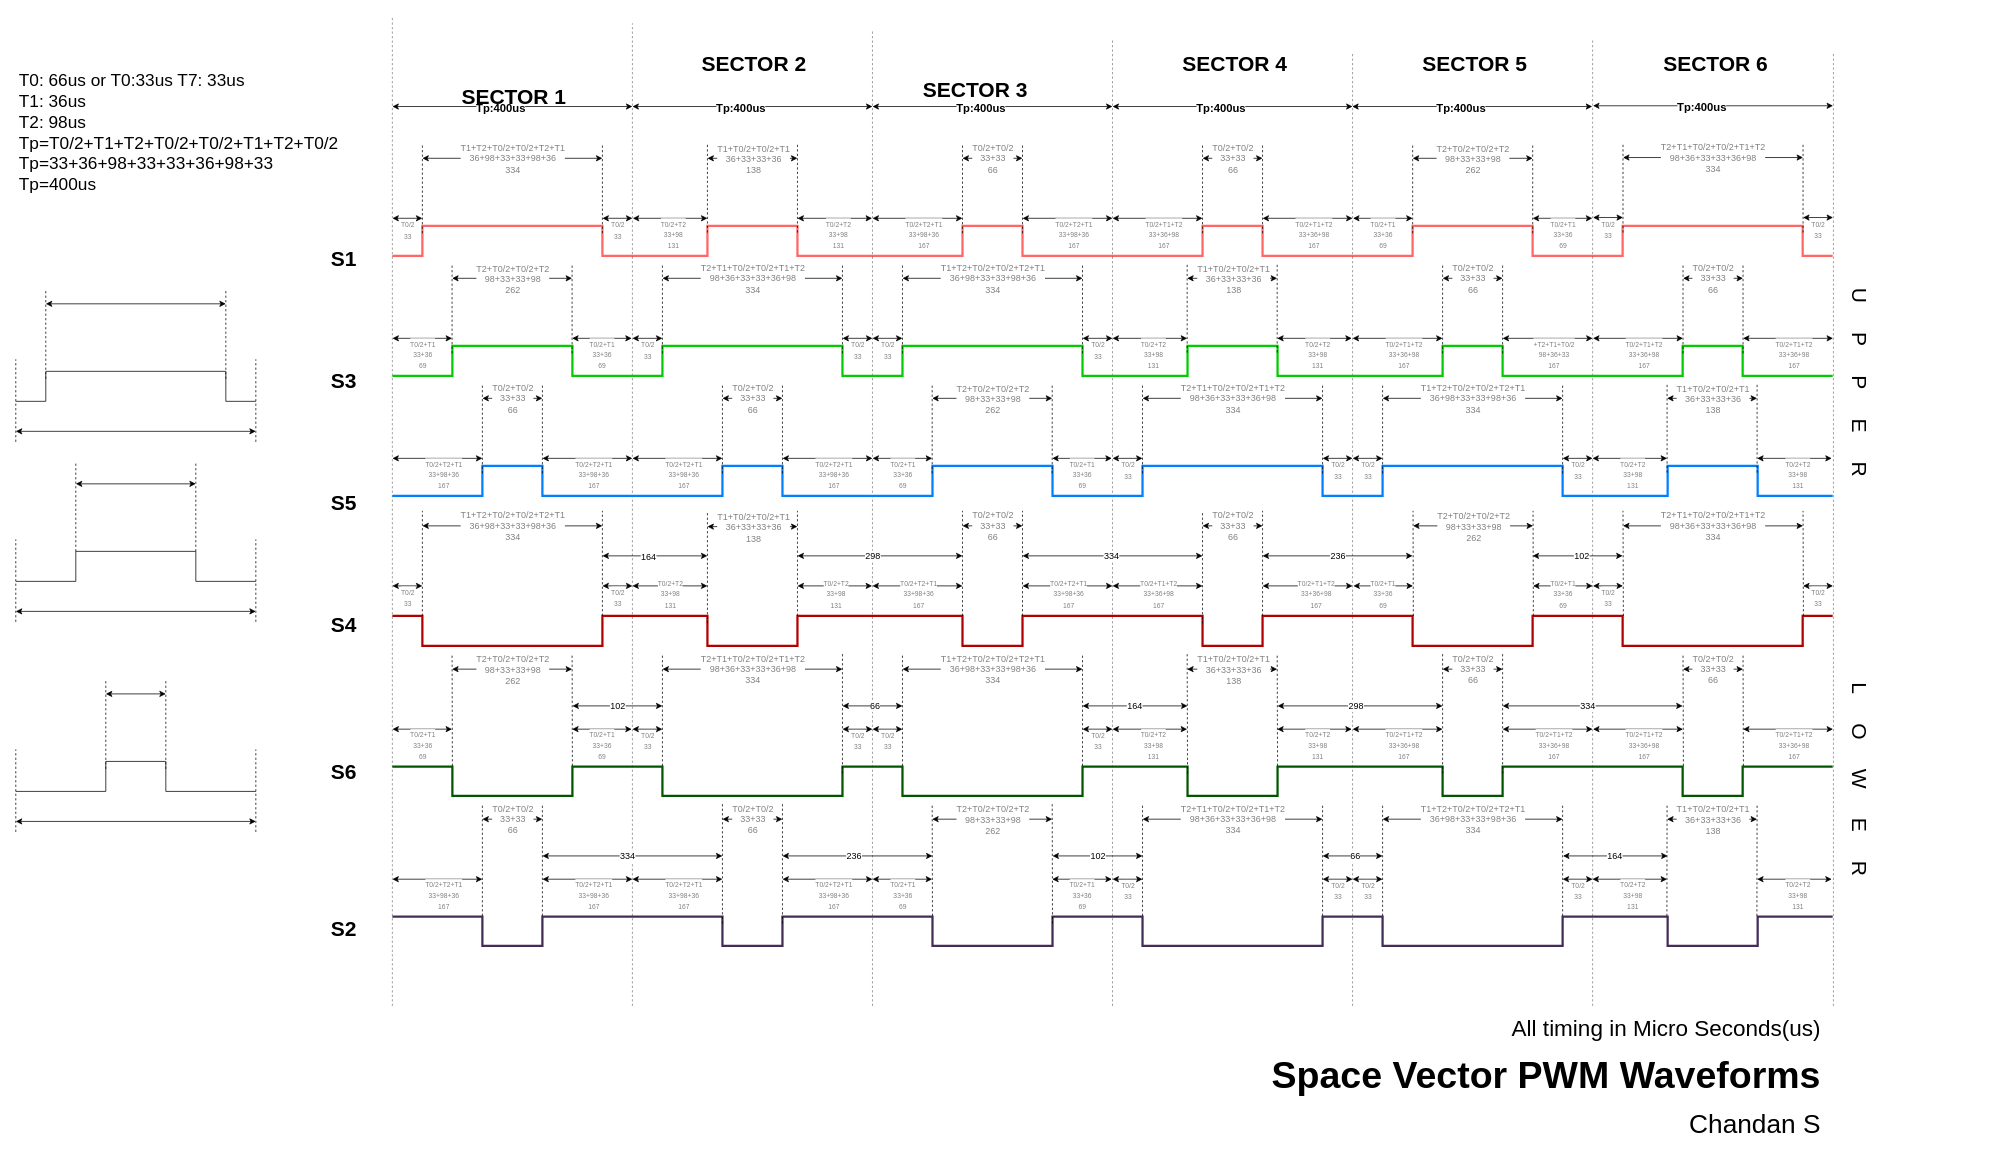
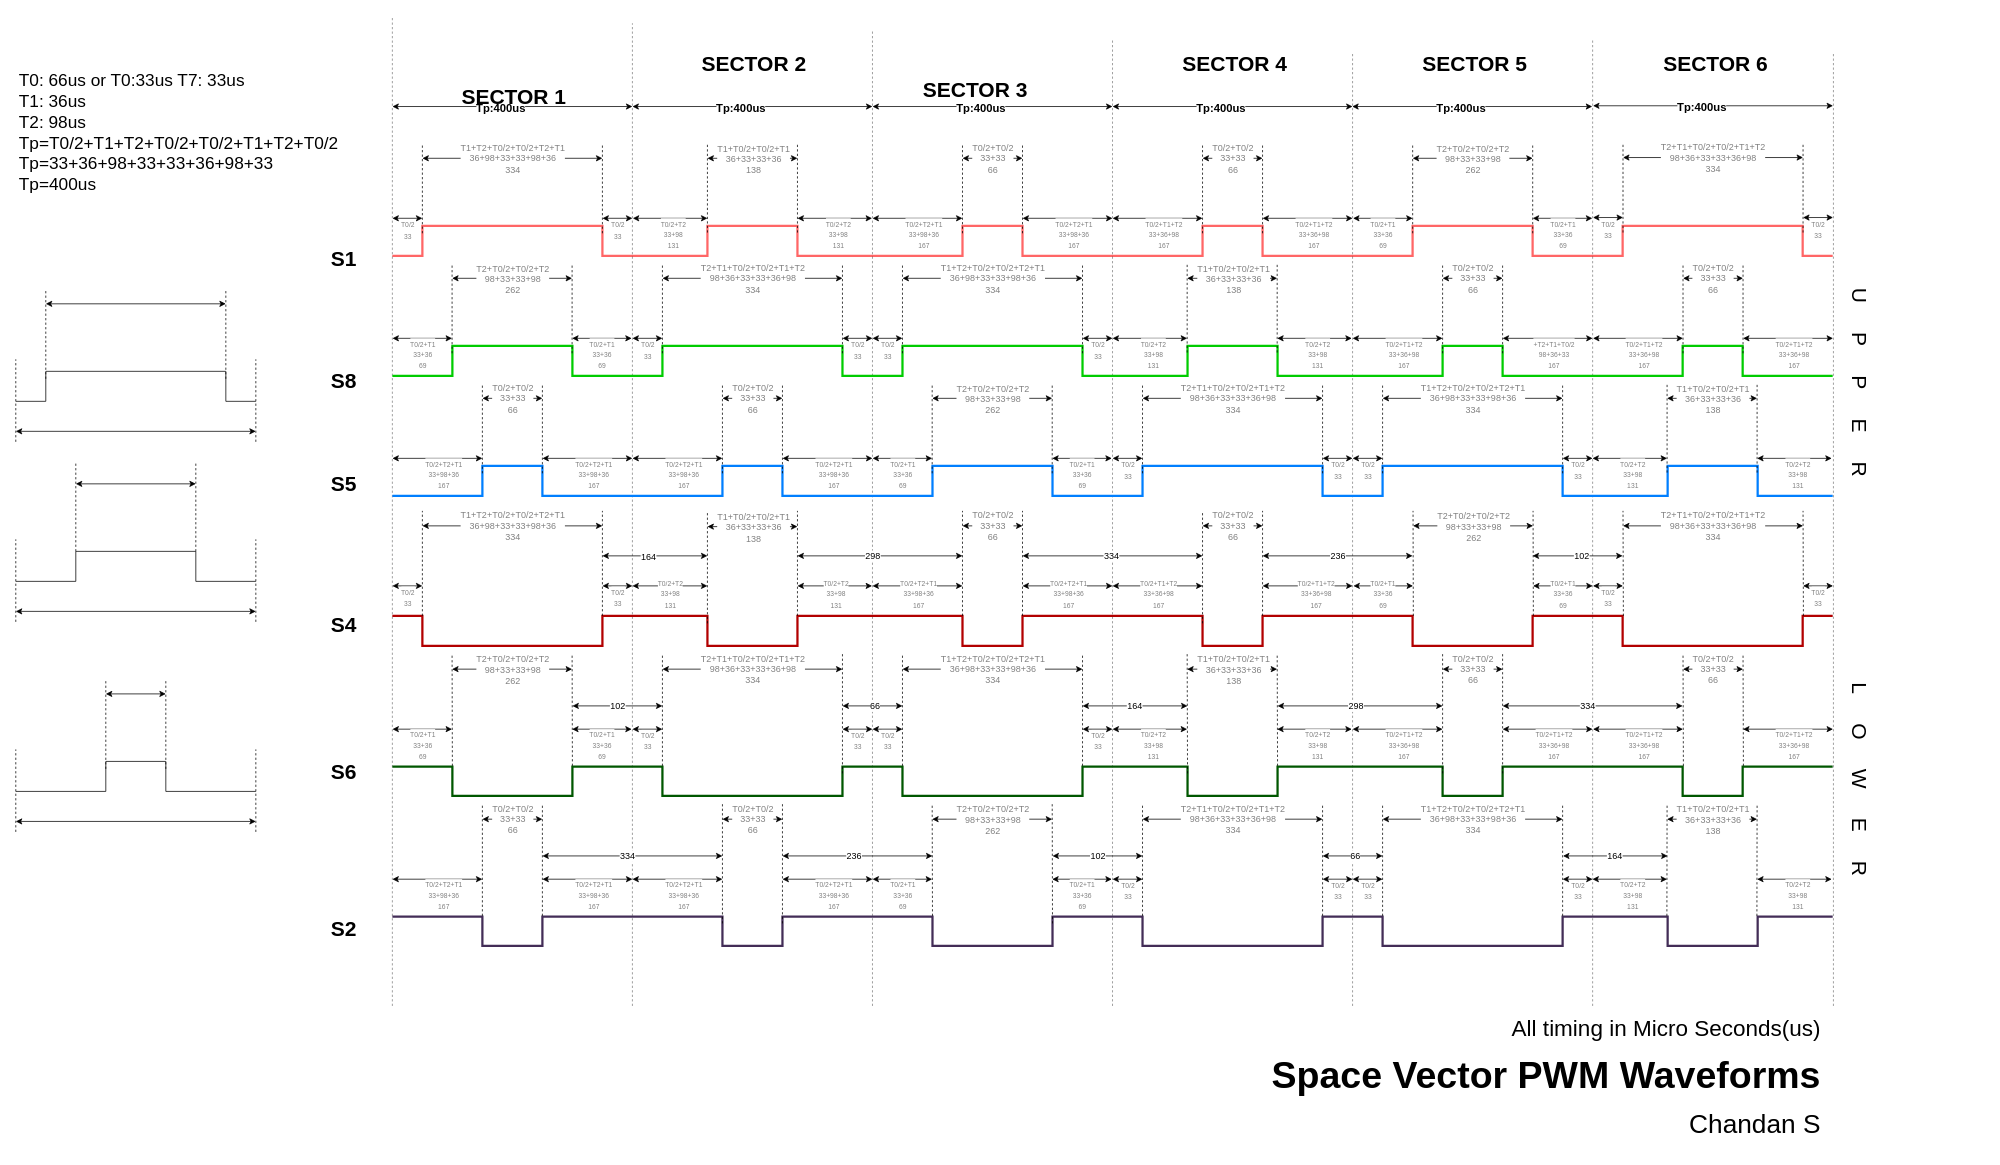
(352, 375) -> (352, 375)
(348, 499) -> (348, 480)
